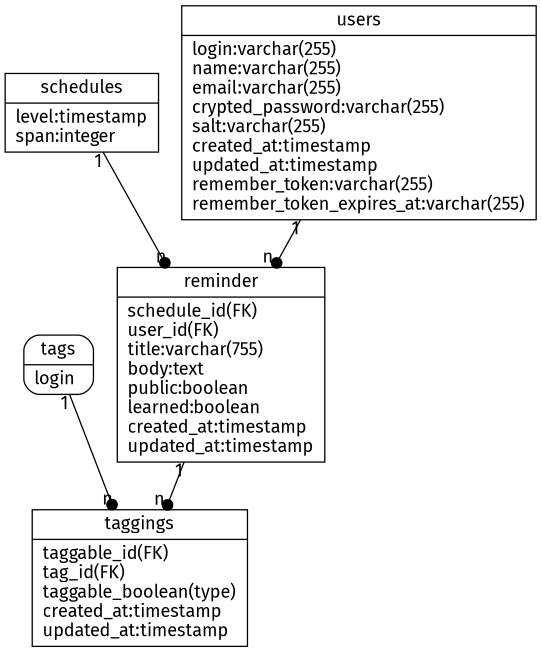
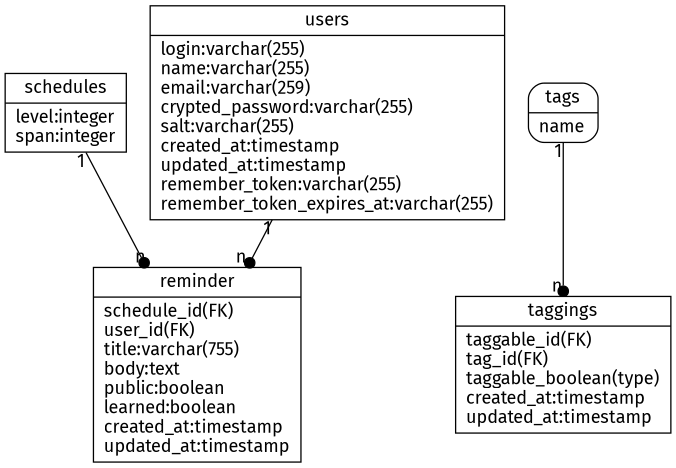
(267, 88) -> (236, 88)
(82, 117) -> (65, 117)
(55, 379) -> (562, 127)
(177, 481) -> none
